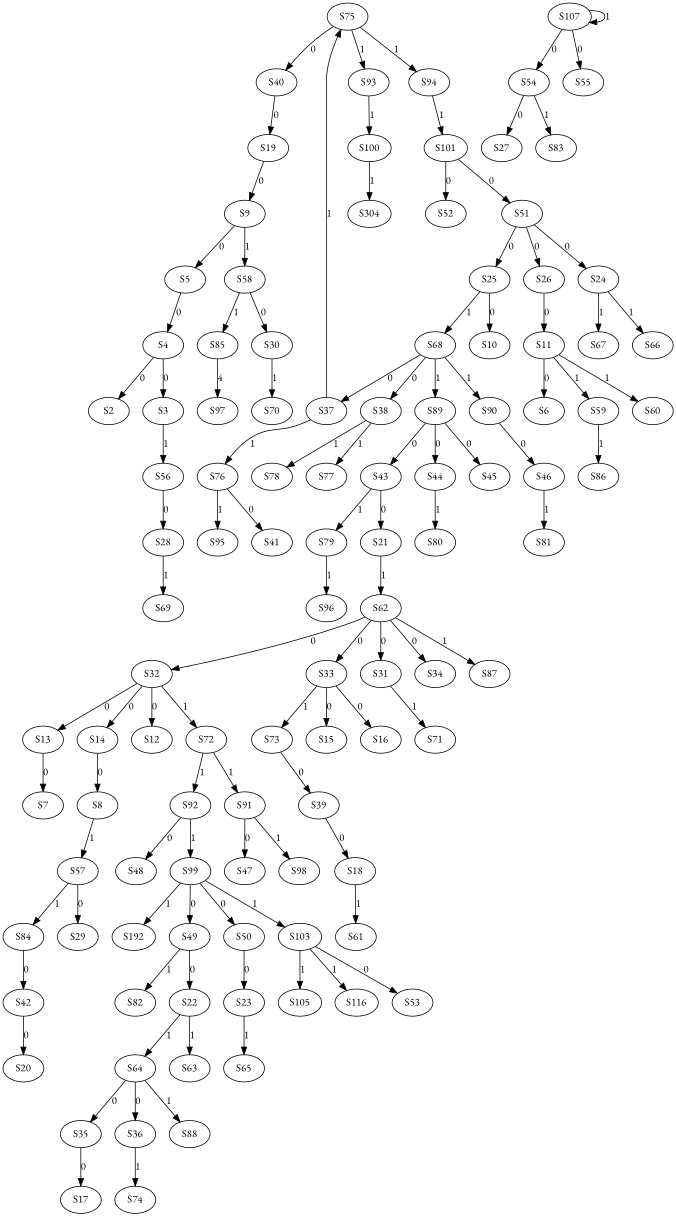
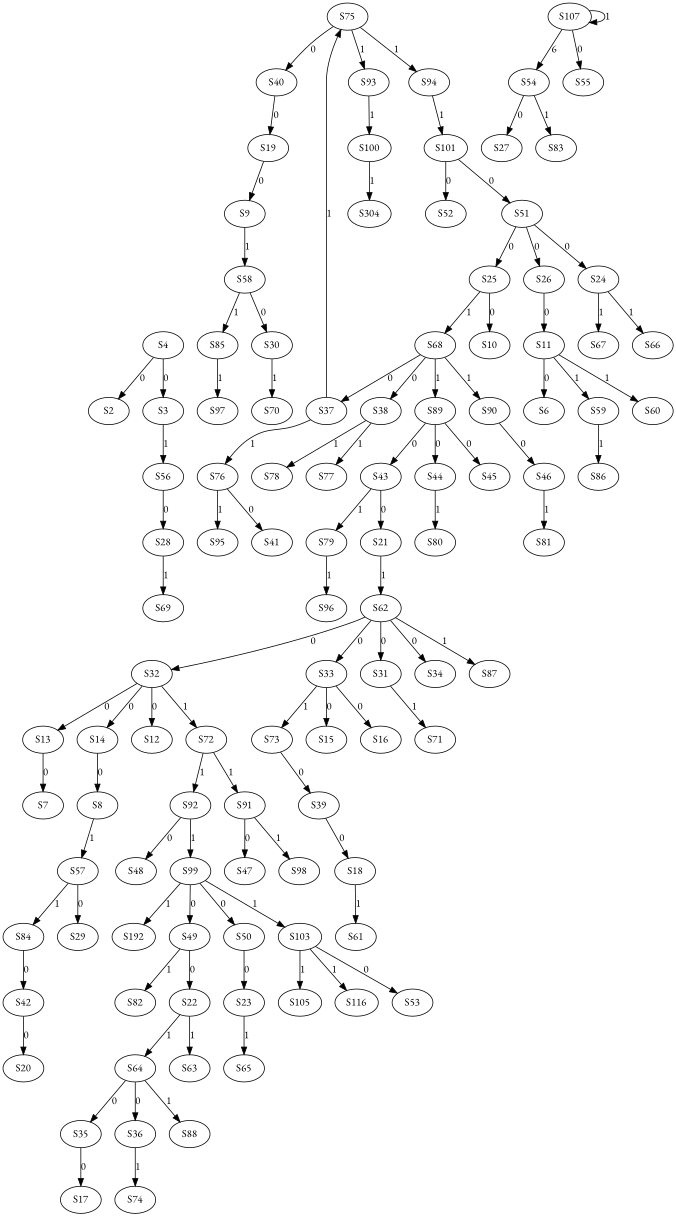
(554, 49) -> (554, 49)
(185, 280) -> none
(220, 378) -> (220, 378)
